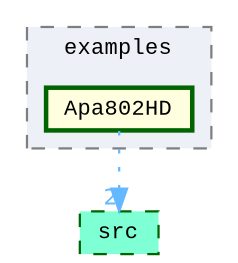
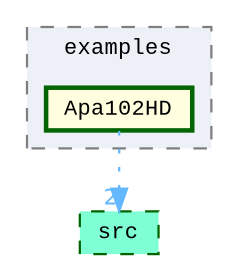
(119, 109) -> (119, 109)
